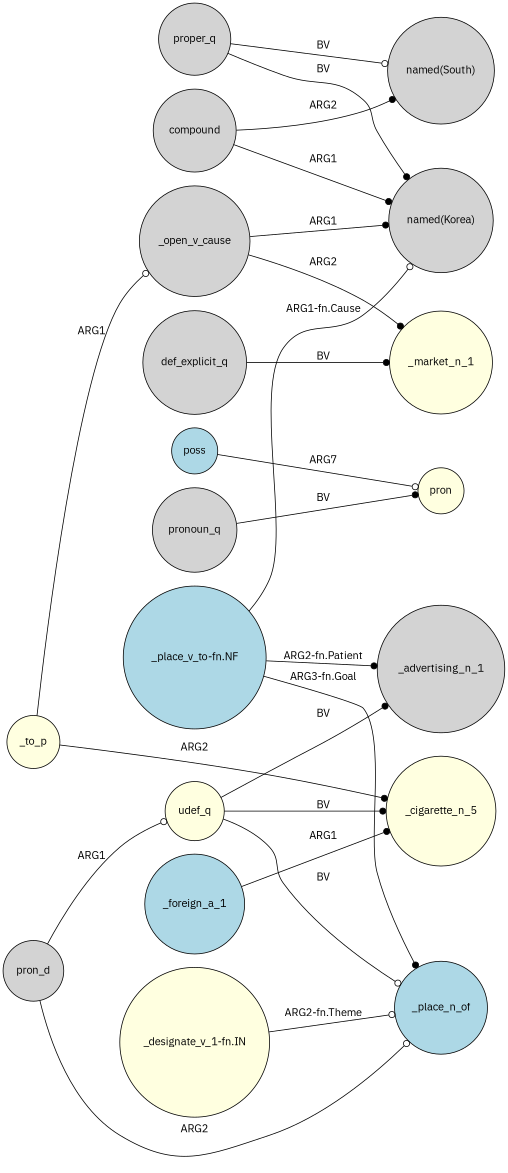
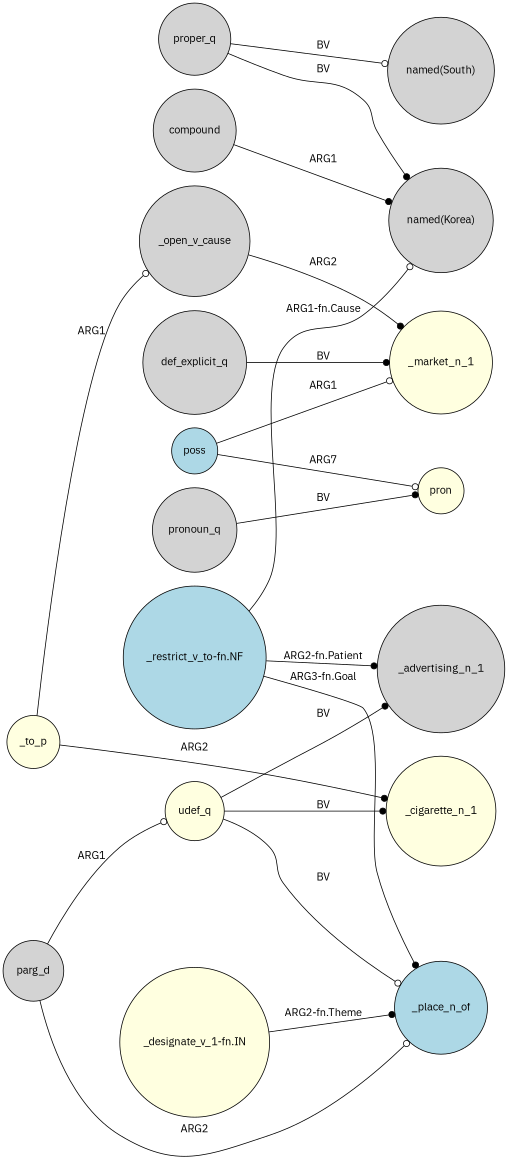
(314, 123) -> none
(316, 231) -> none
none -> (301, 413)
(195, 658) -> (195, 658)
(441, 811) -> (441, 811)
(195, 904) -> none
(33, 971) -> (33, 971)
(329, 1023) -> (329, 1023)
